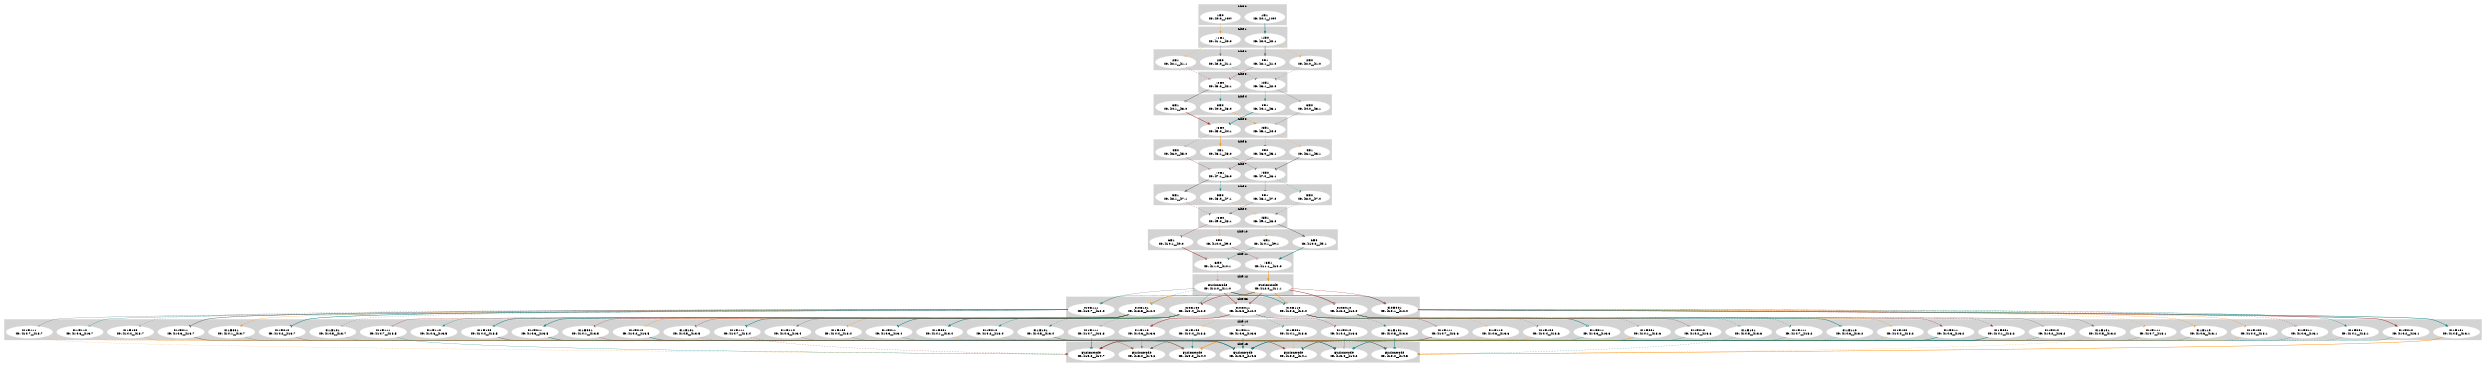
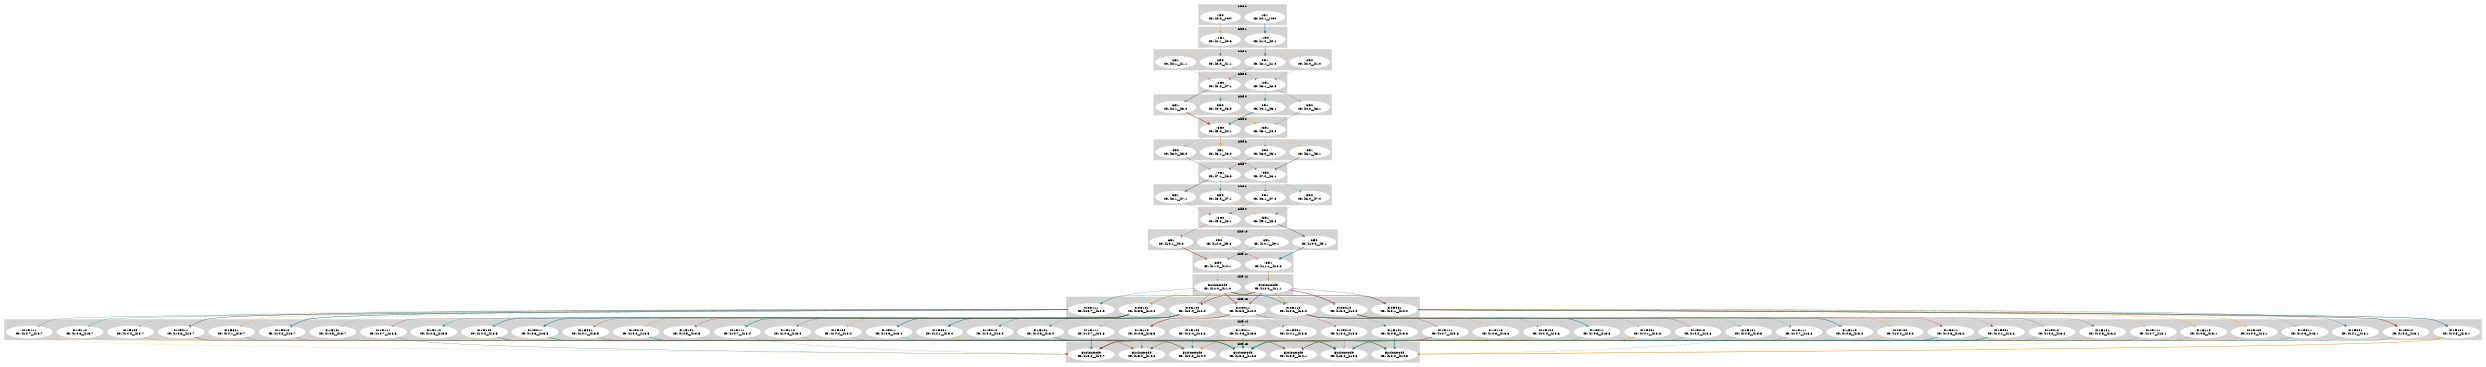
(1265, 41) -> (1265, 41)
(1220, 86) -> (1220, 86)
(1243, 299) -> (1243, 299)
